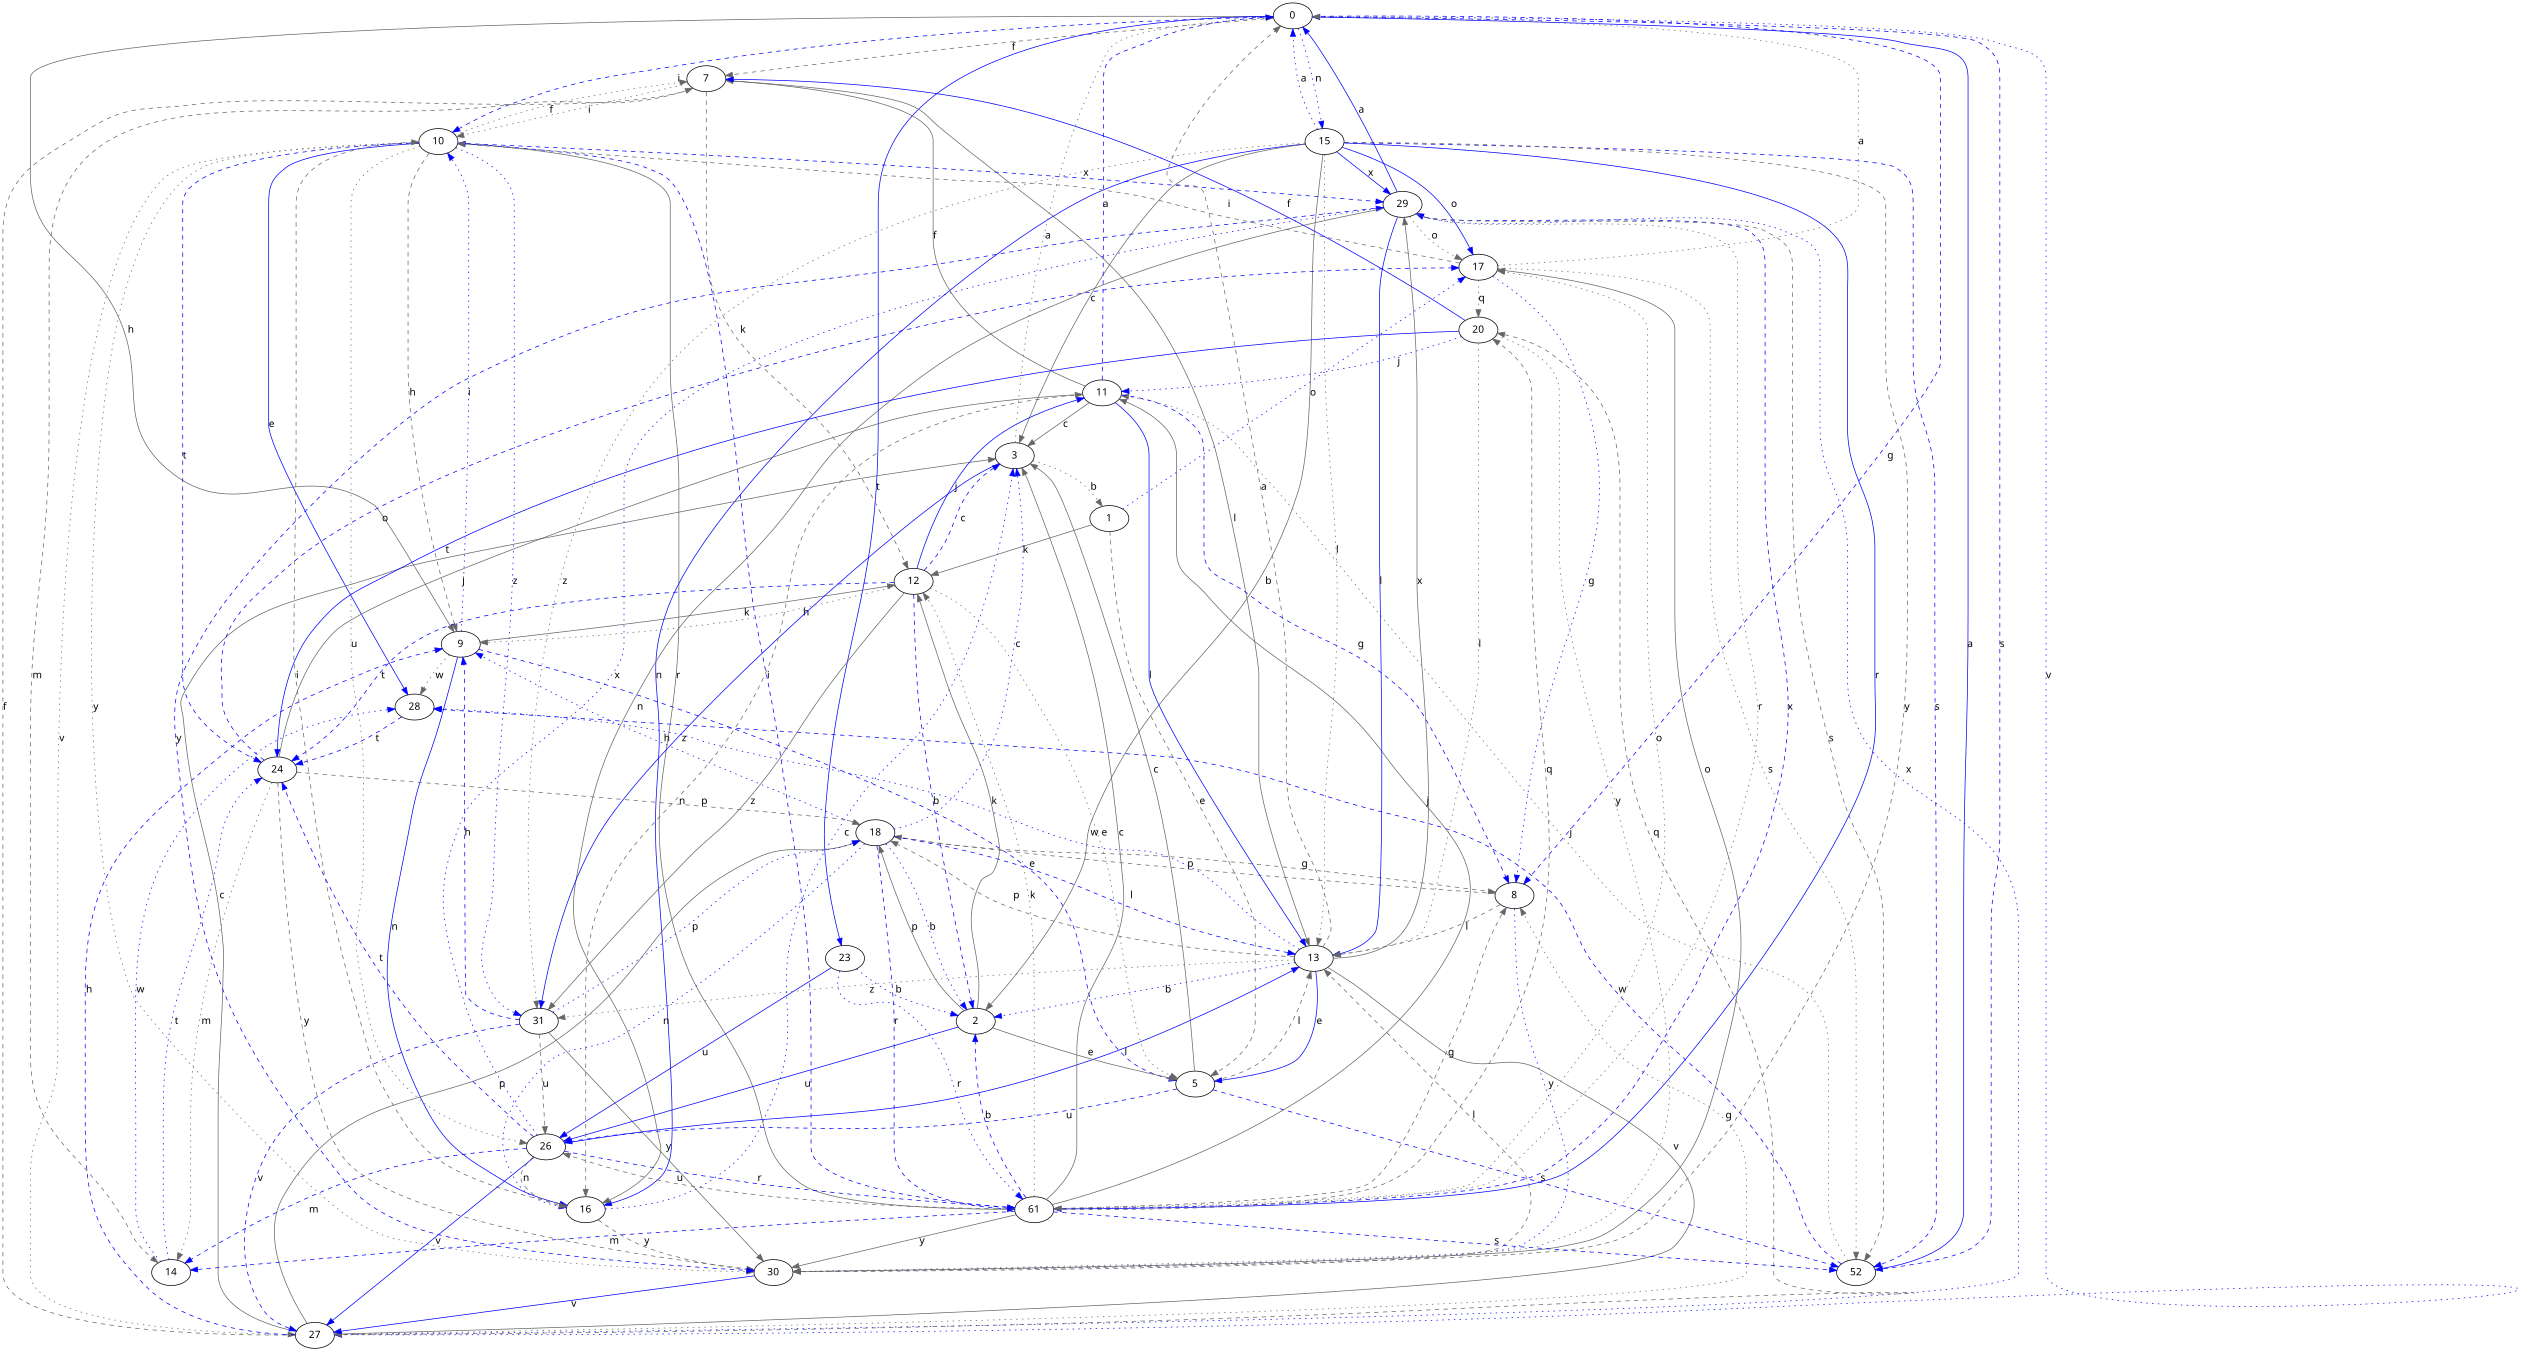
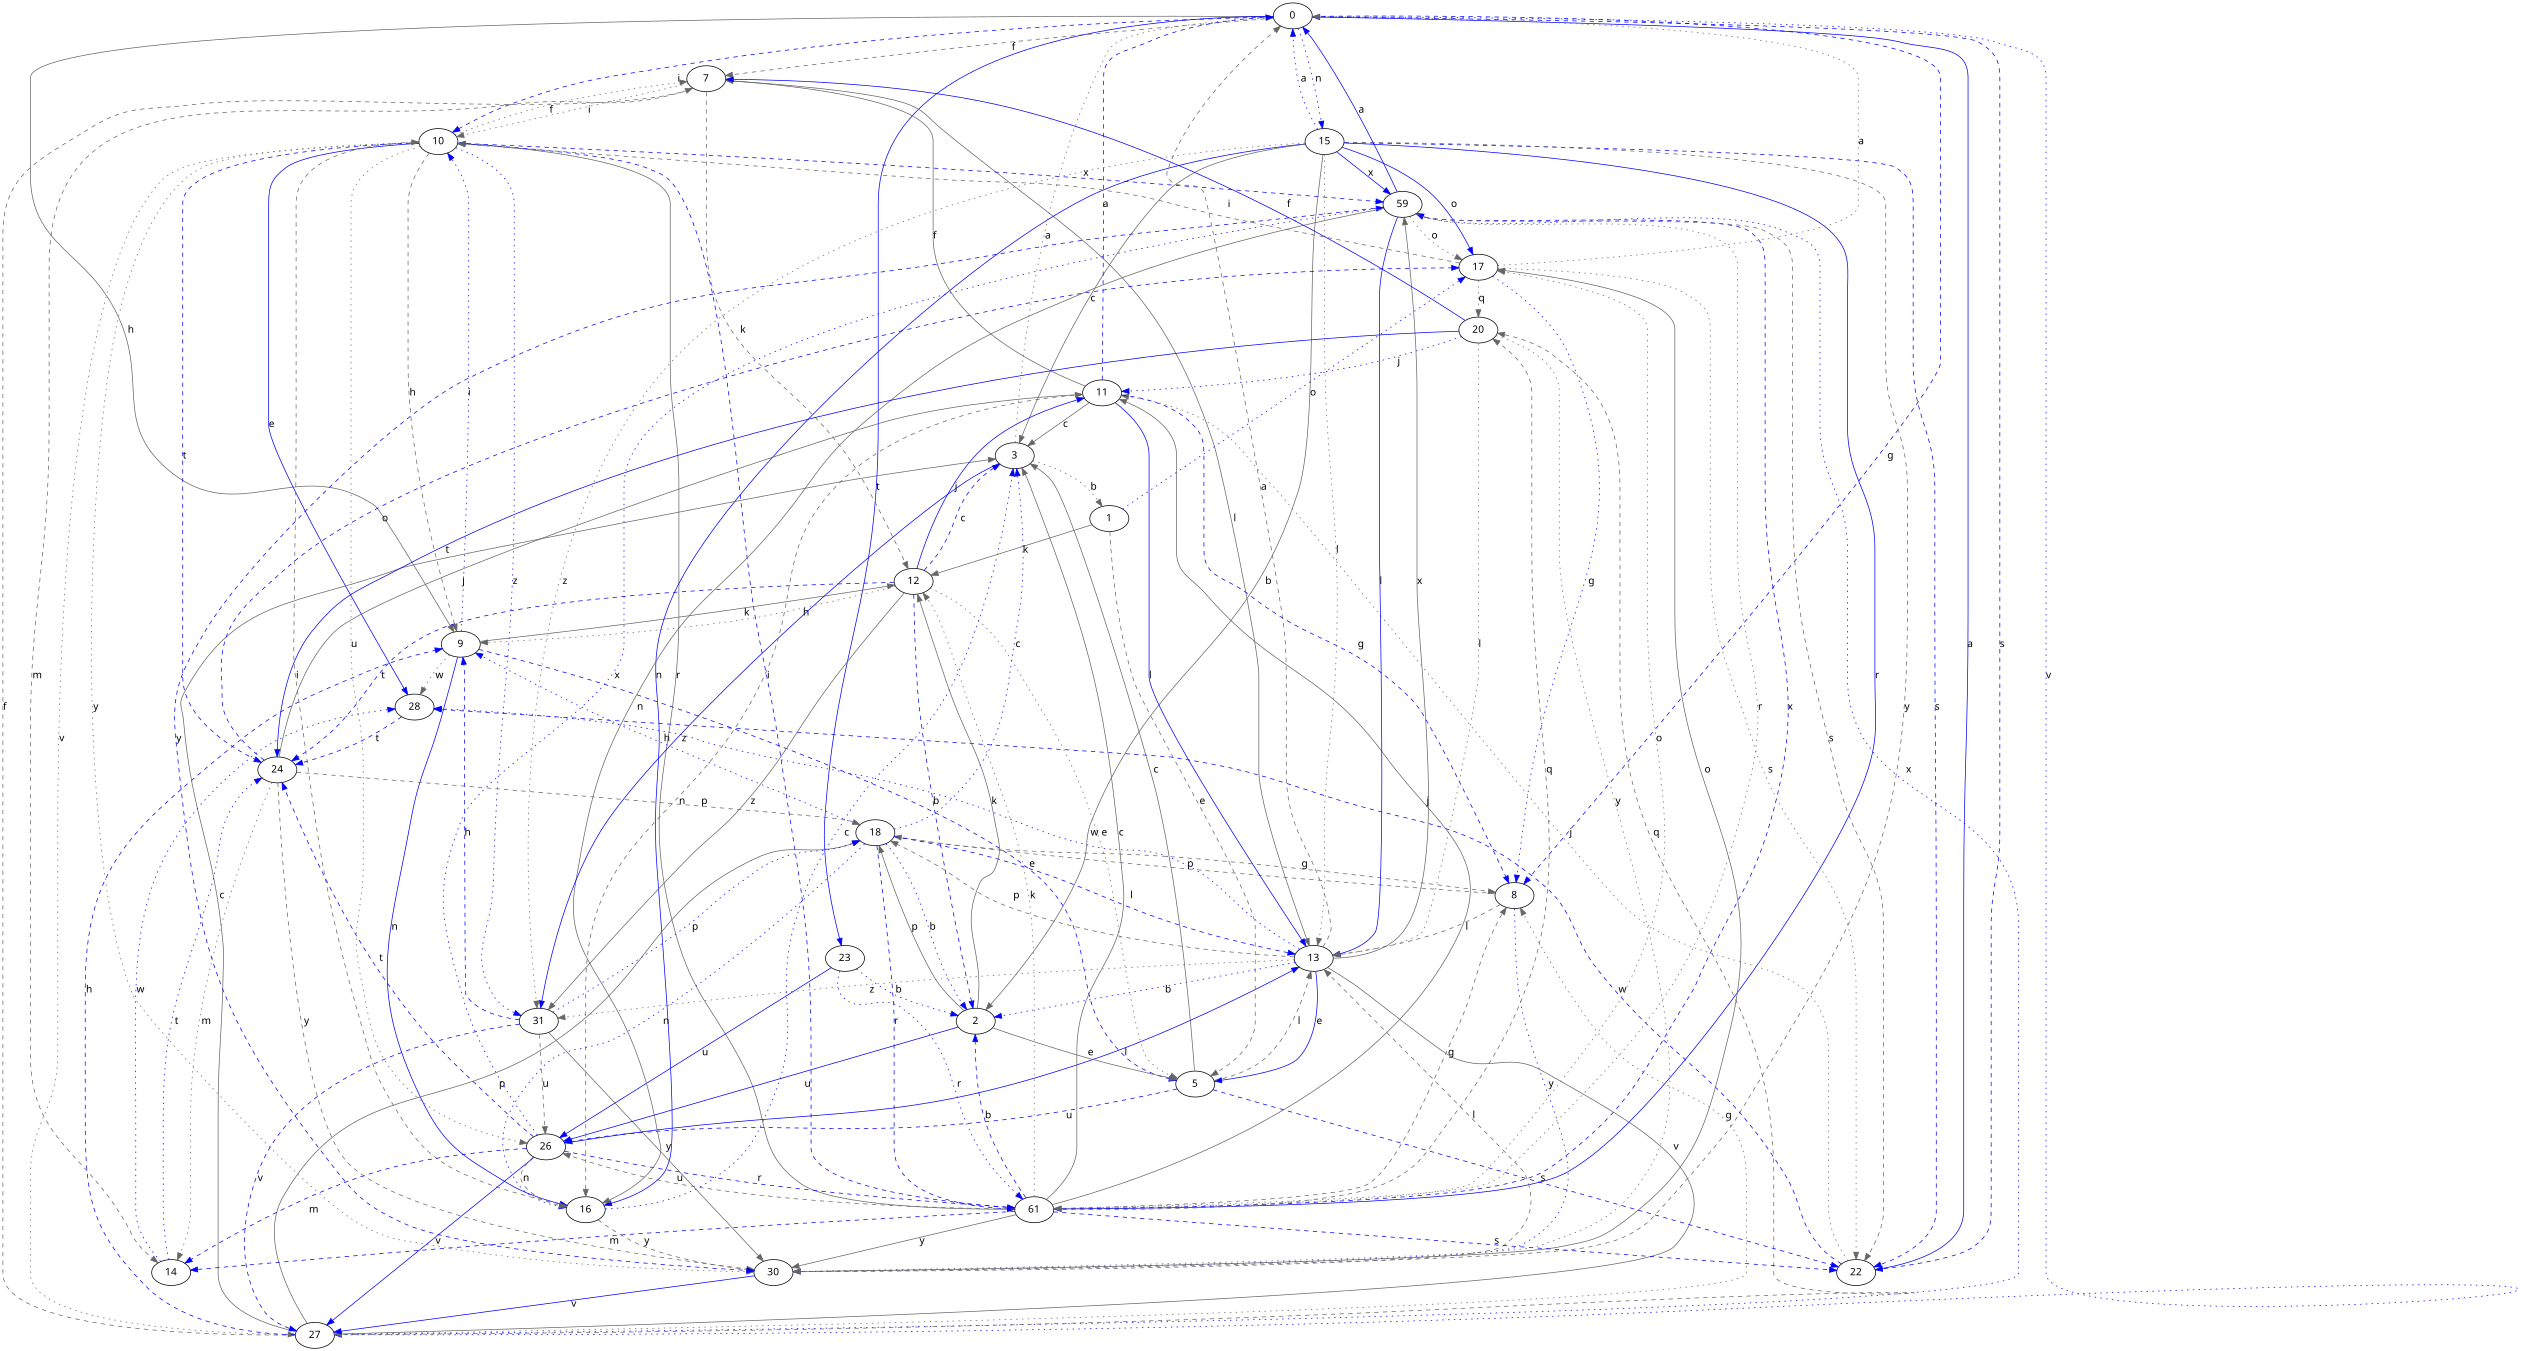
(1403, 204) -> (1403, 204)
(1856, 1273) -> (1856, 1273)
